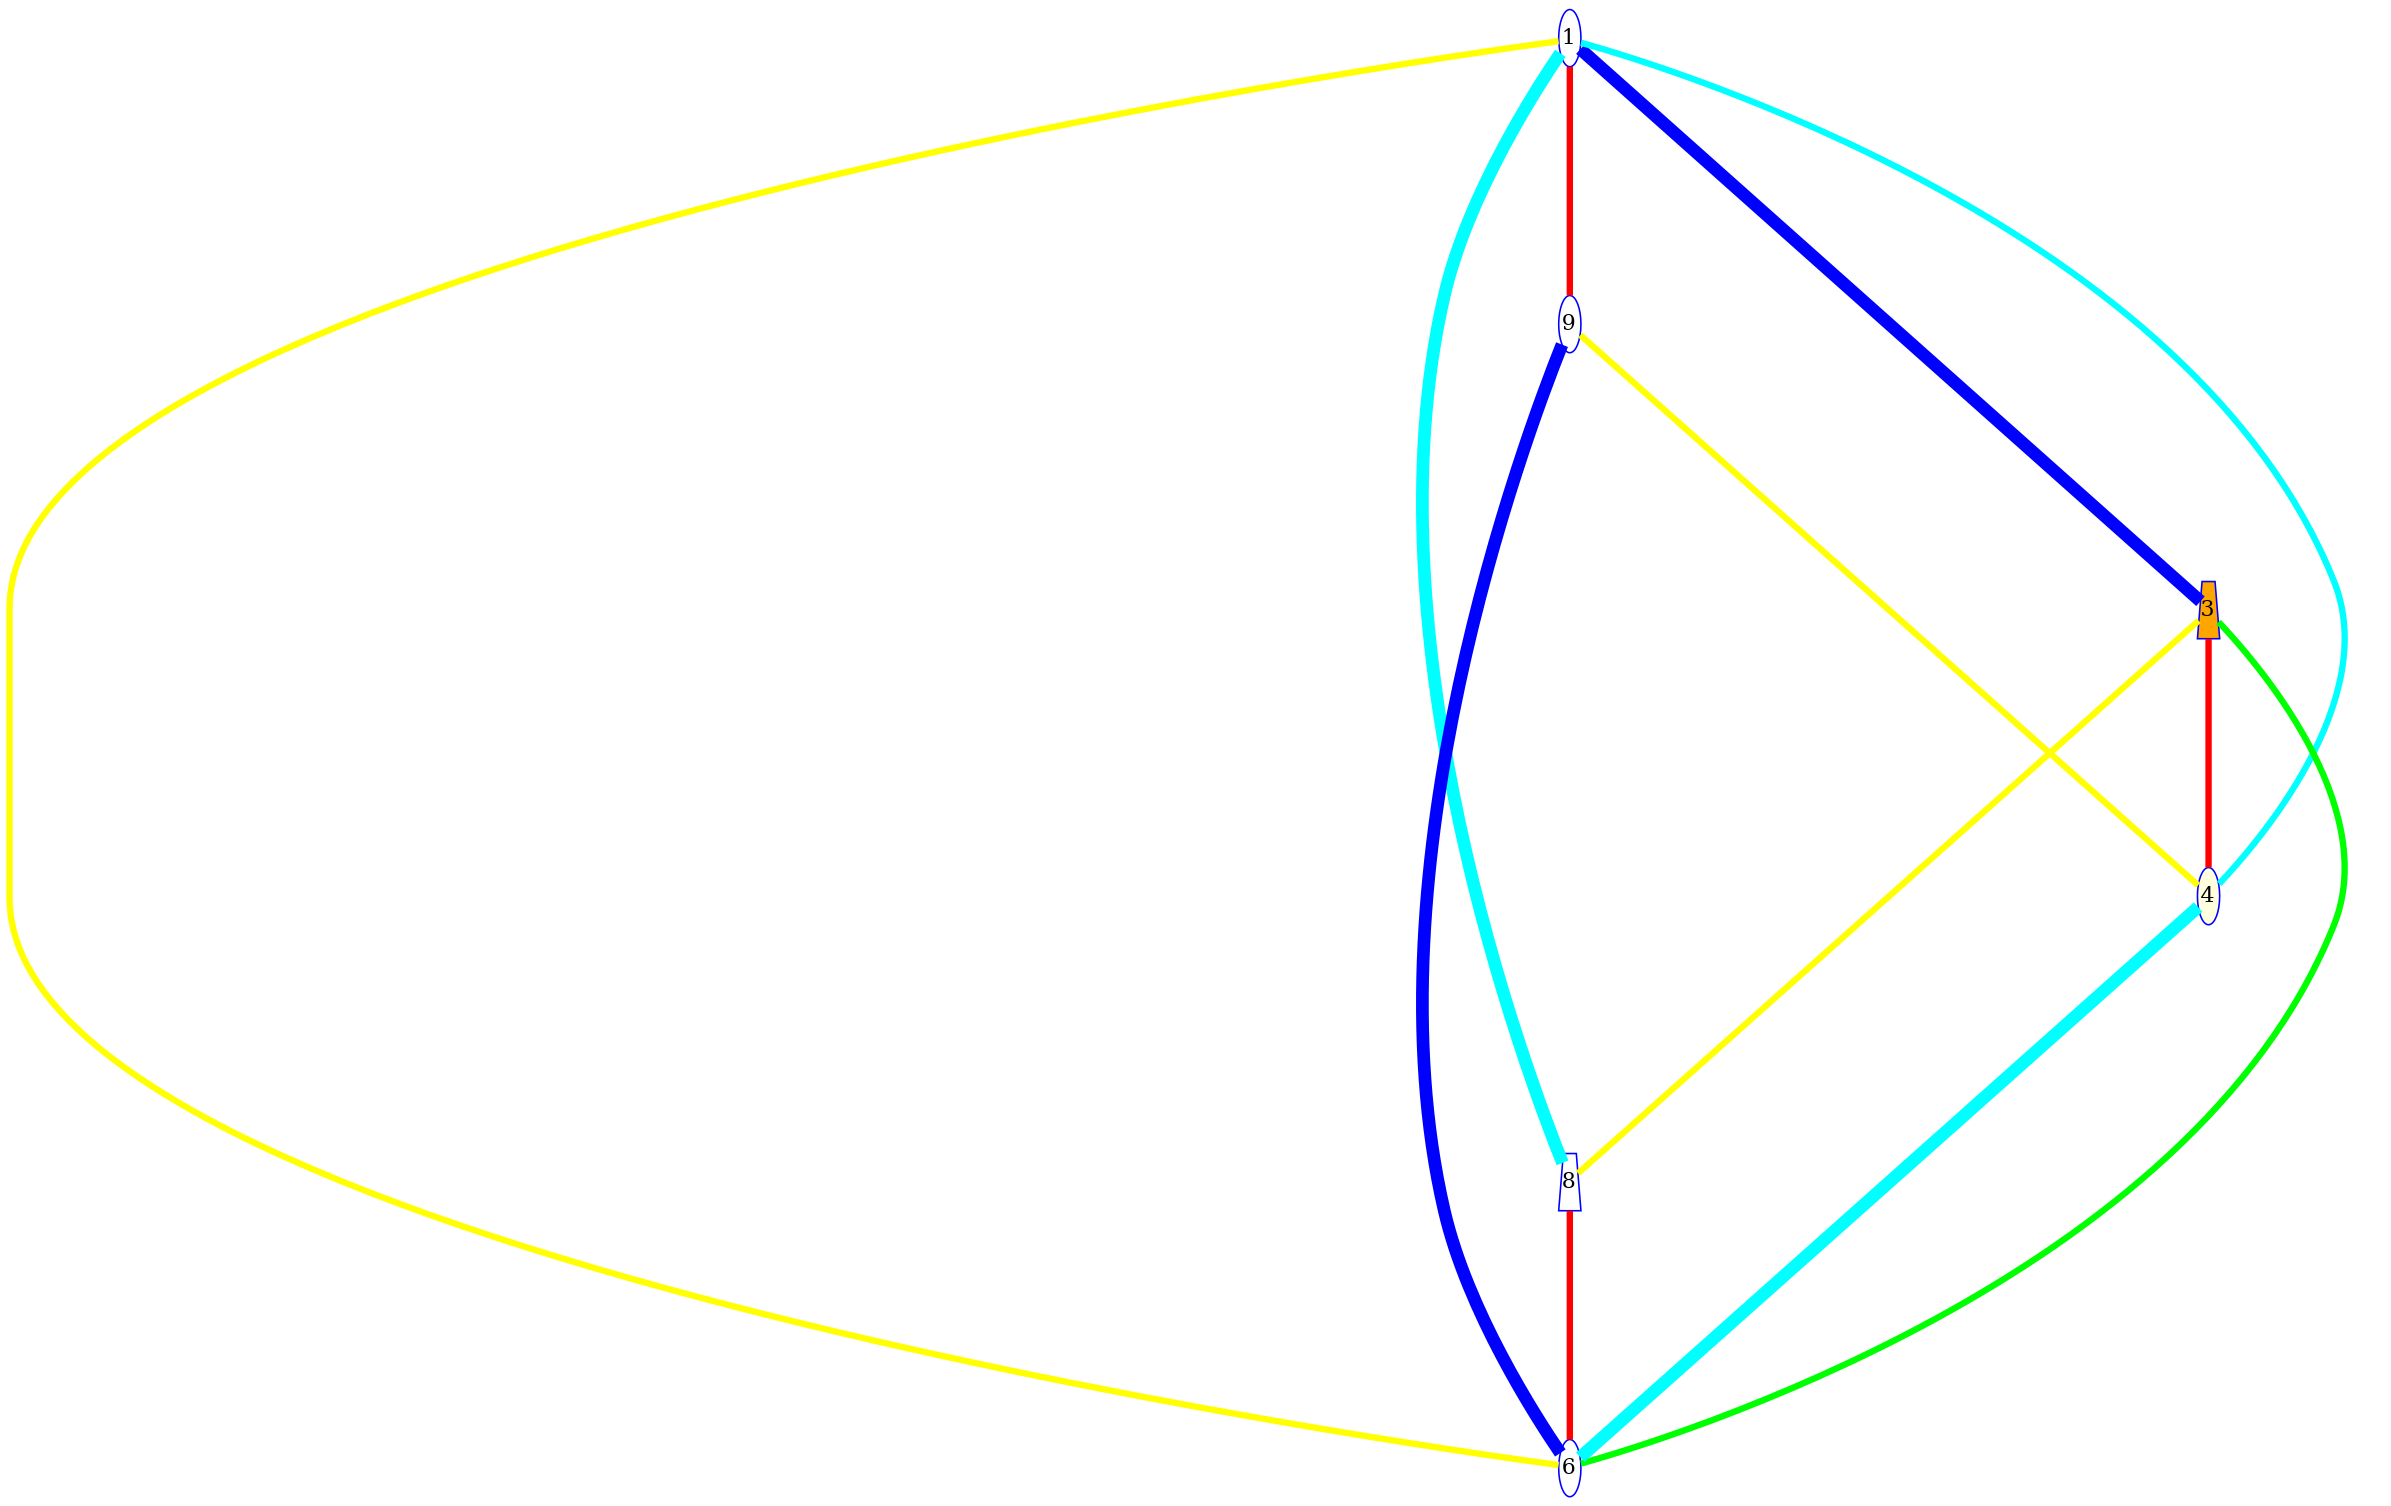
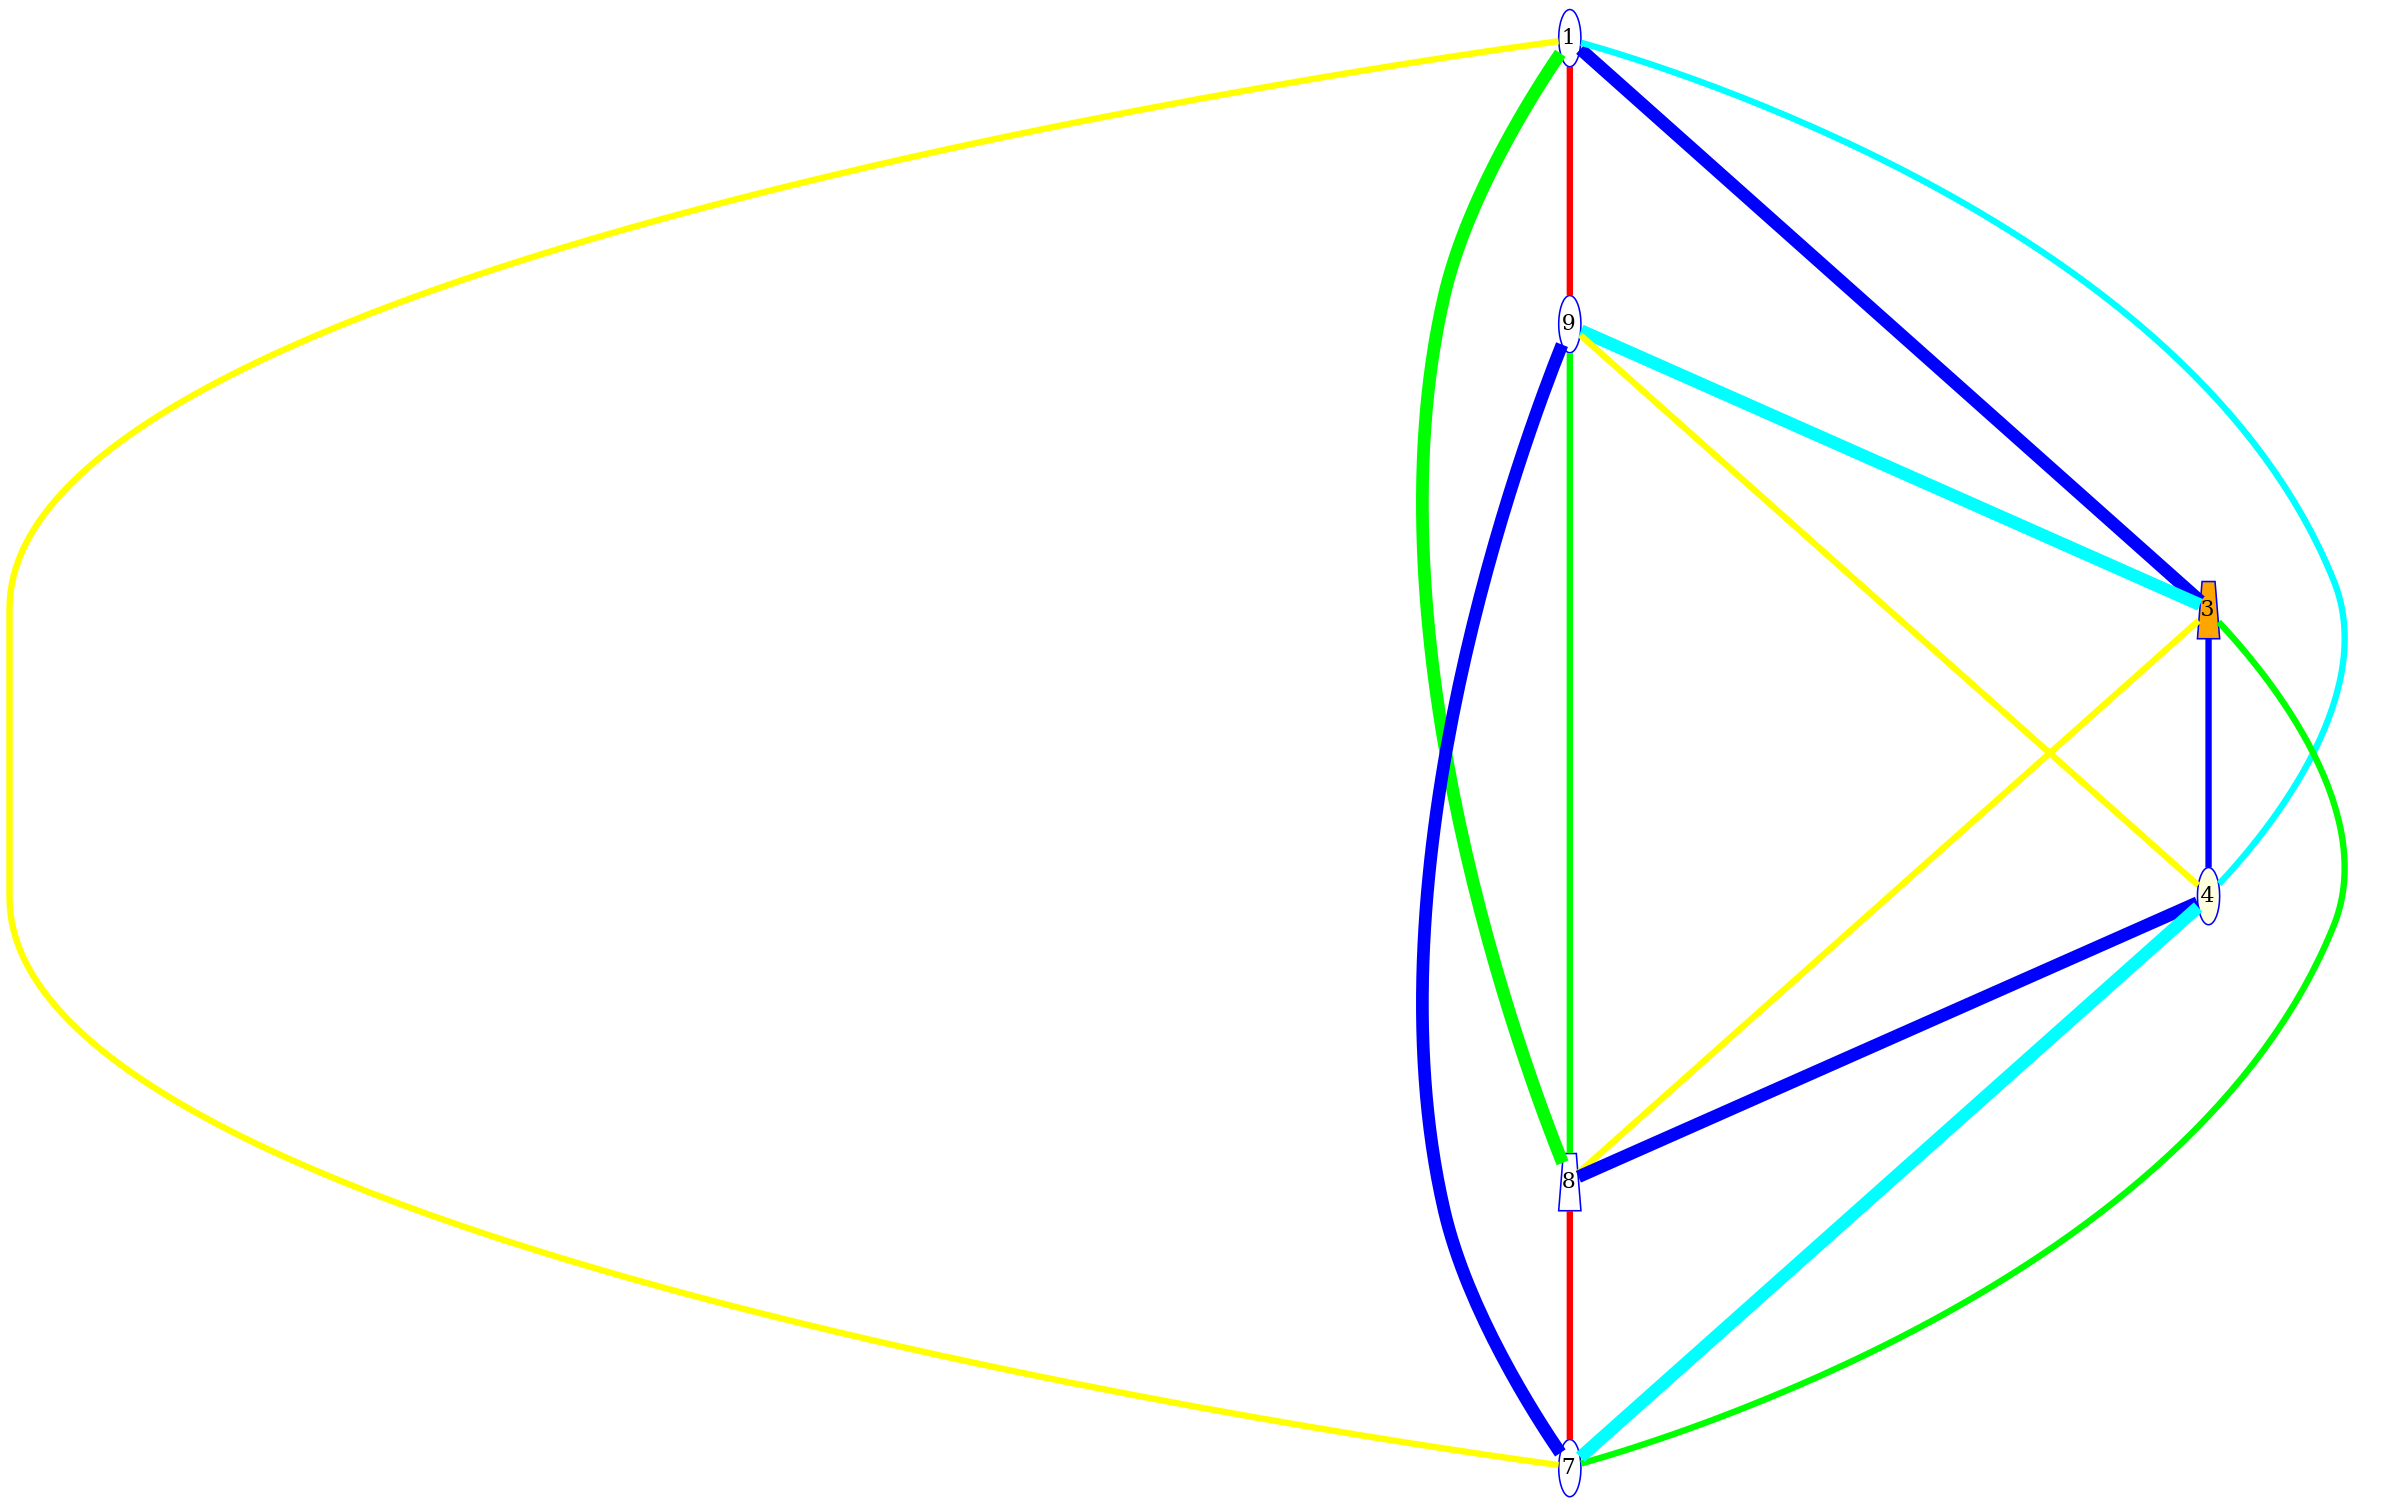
none -> (1890, 468)
(1428, 602) -> (1428, 602)
none -> (1570, 753)
(2209, 753) -> (2209, 753)
none -> (1888, 1040)
(1570, 1468) -> (1570, 1468)
